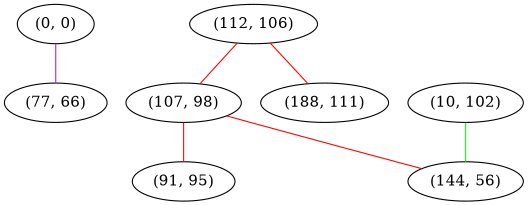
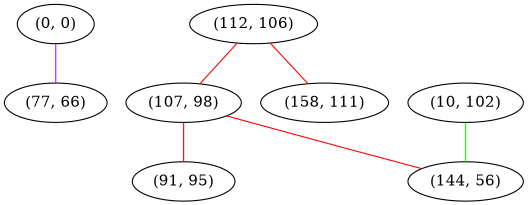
(325, 103) -> (325, 103)
